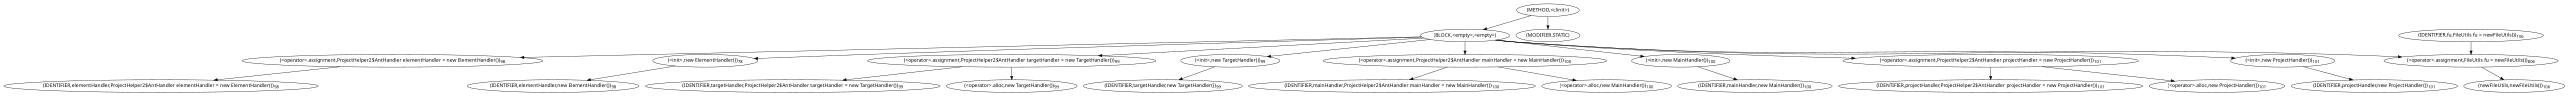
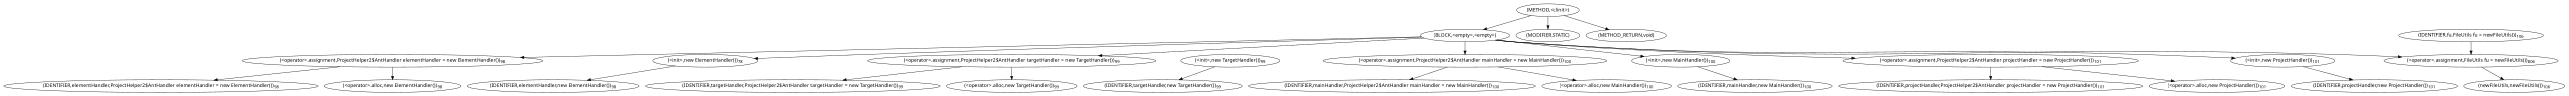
none -> (1626, 35)
(1351, 48) -> none
none -> (393, 86)
